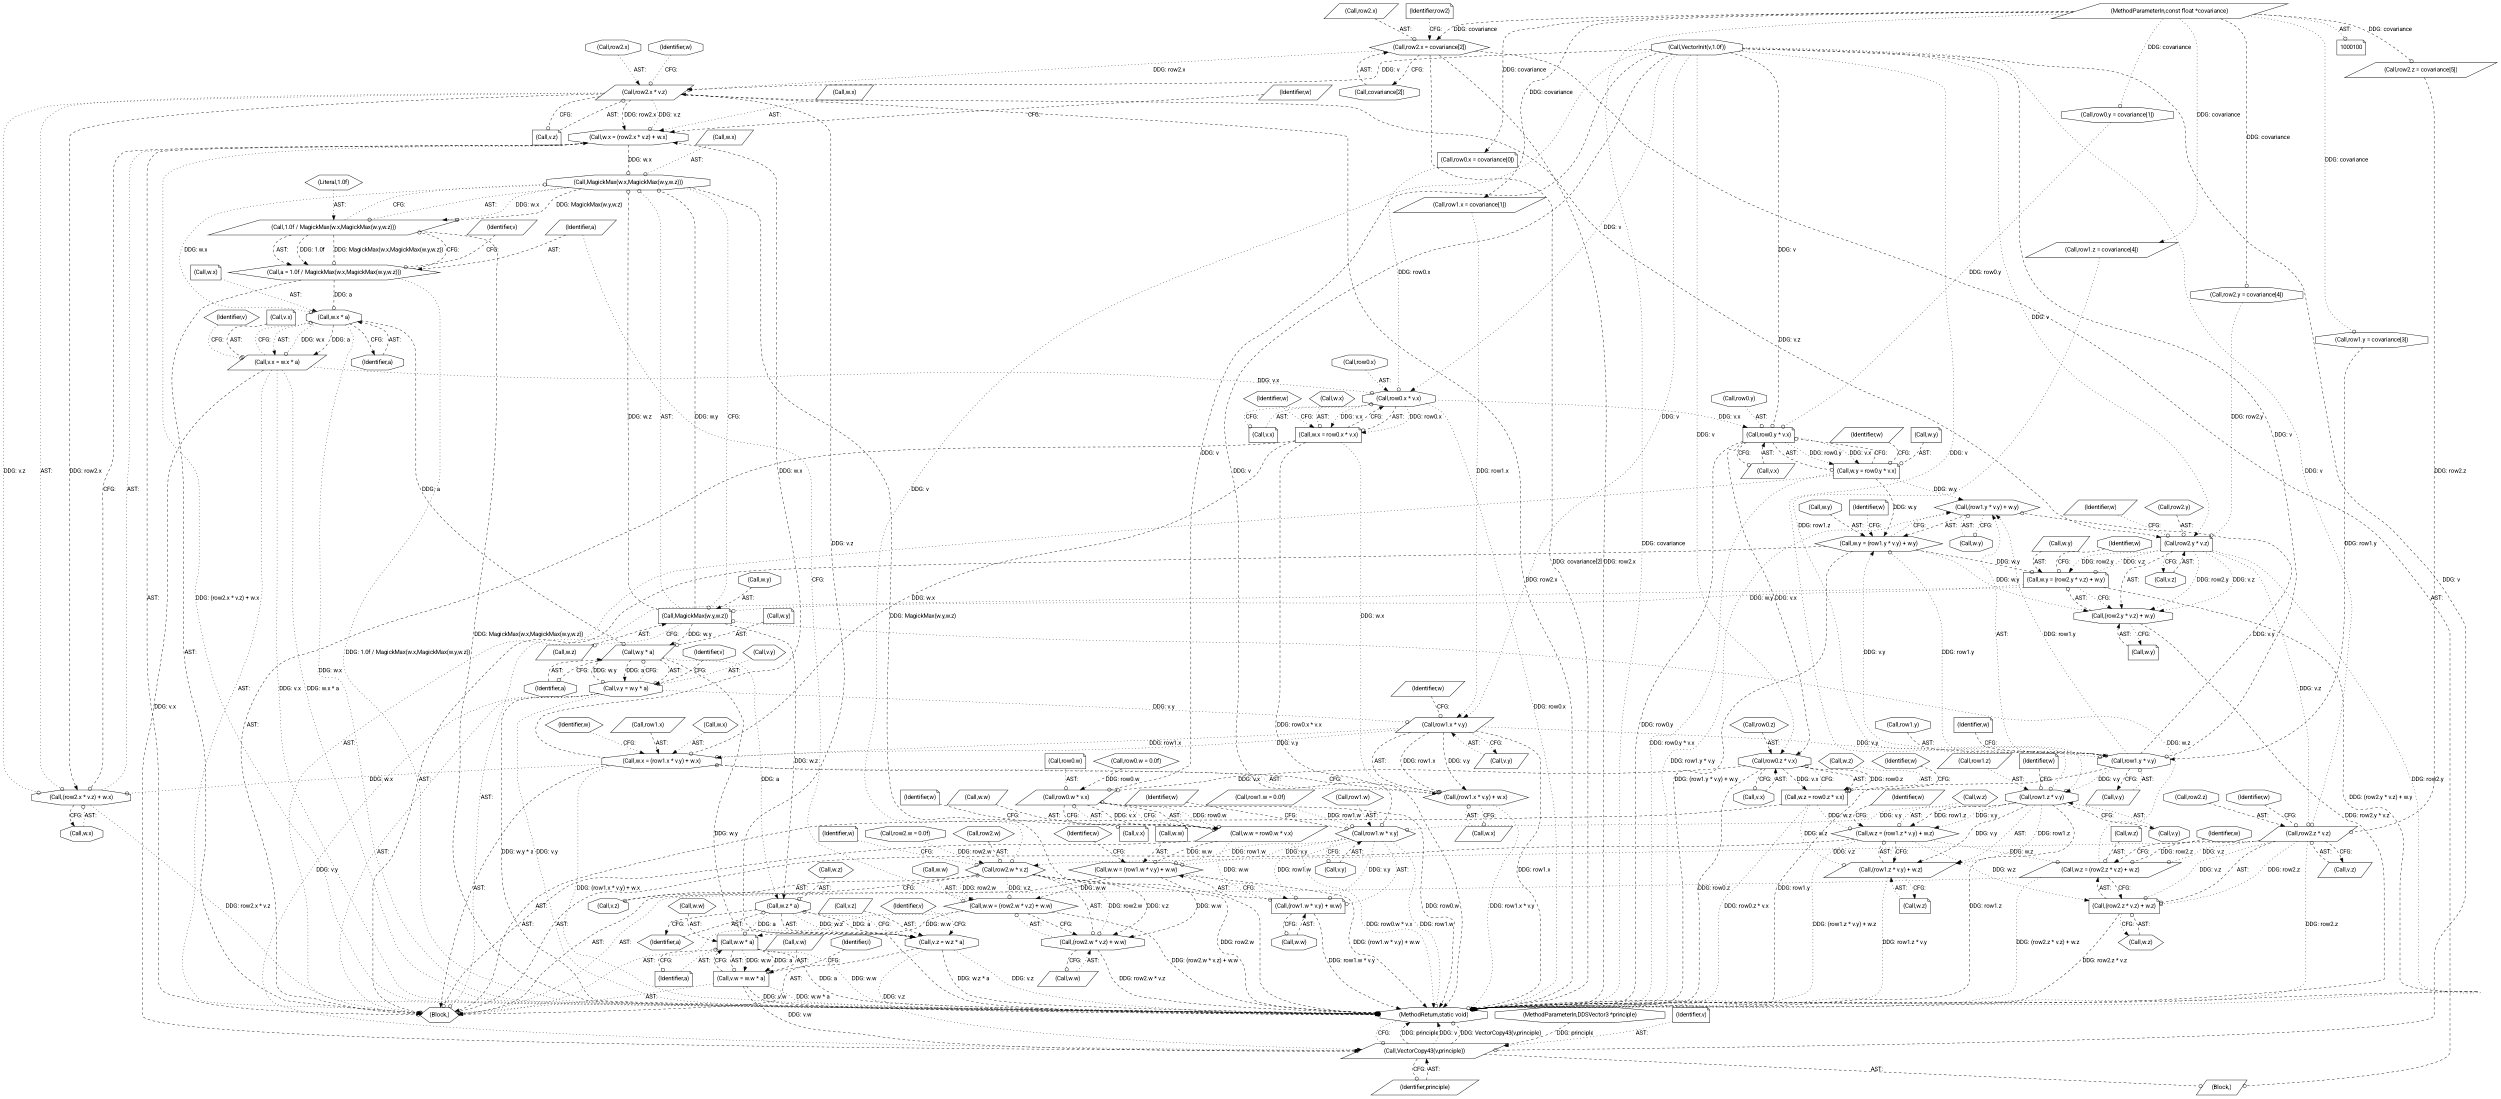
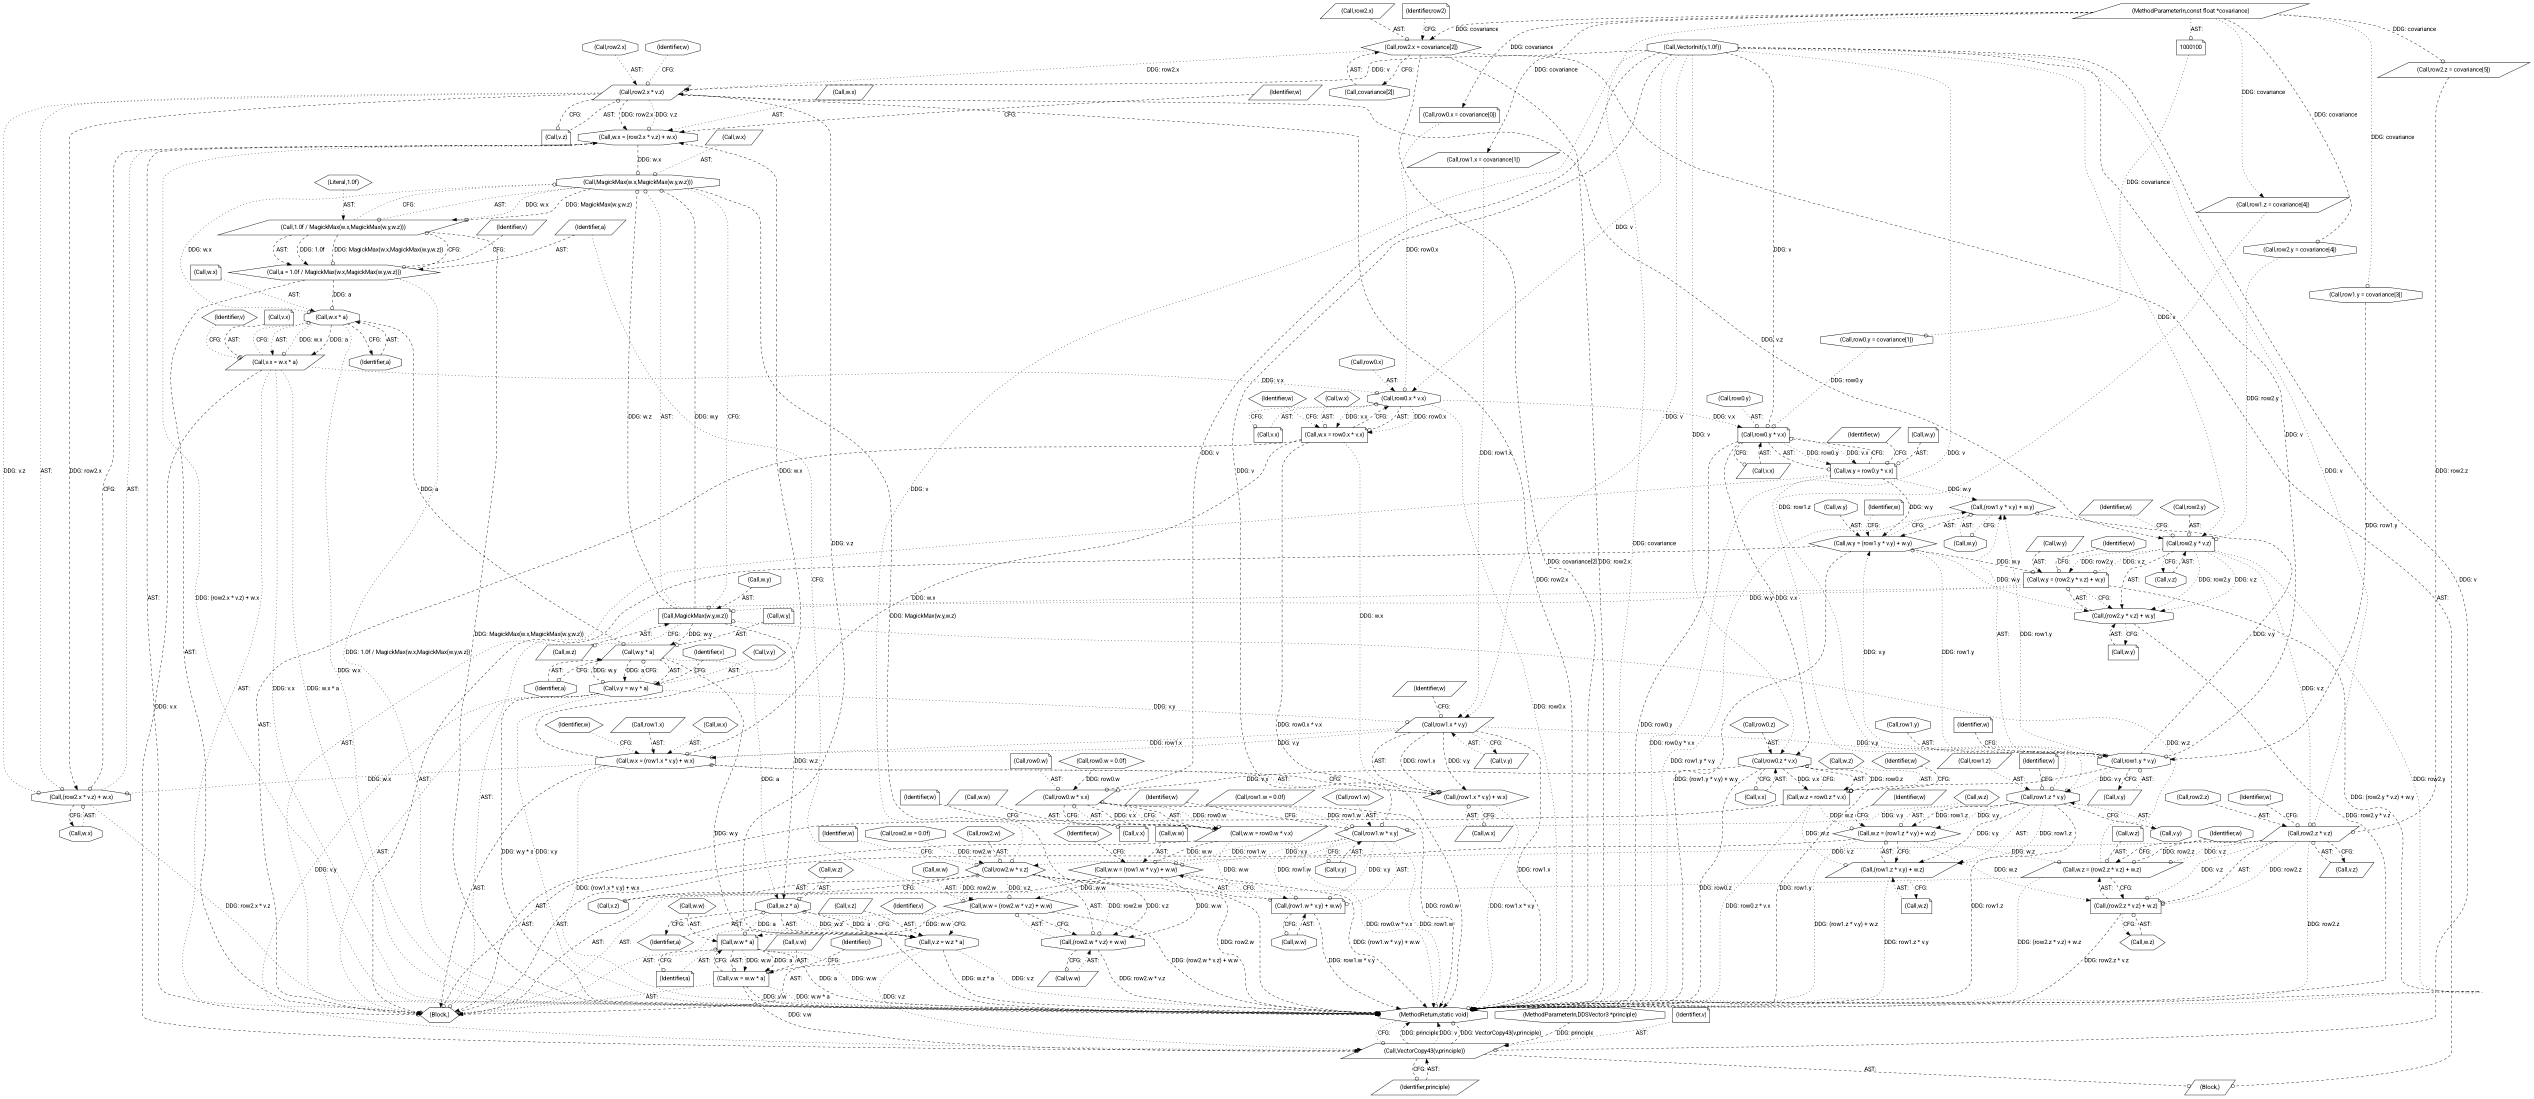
(2138, 59) -> (2120, 266)
